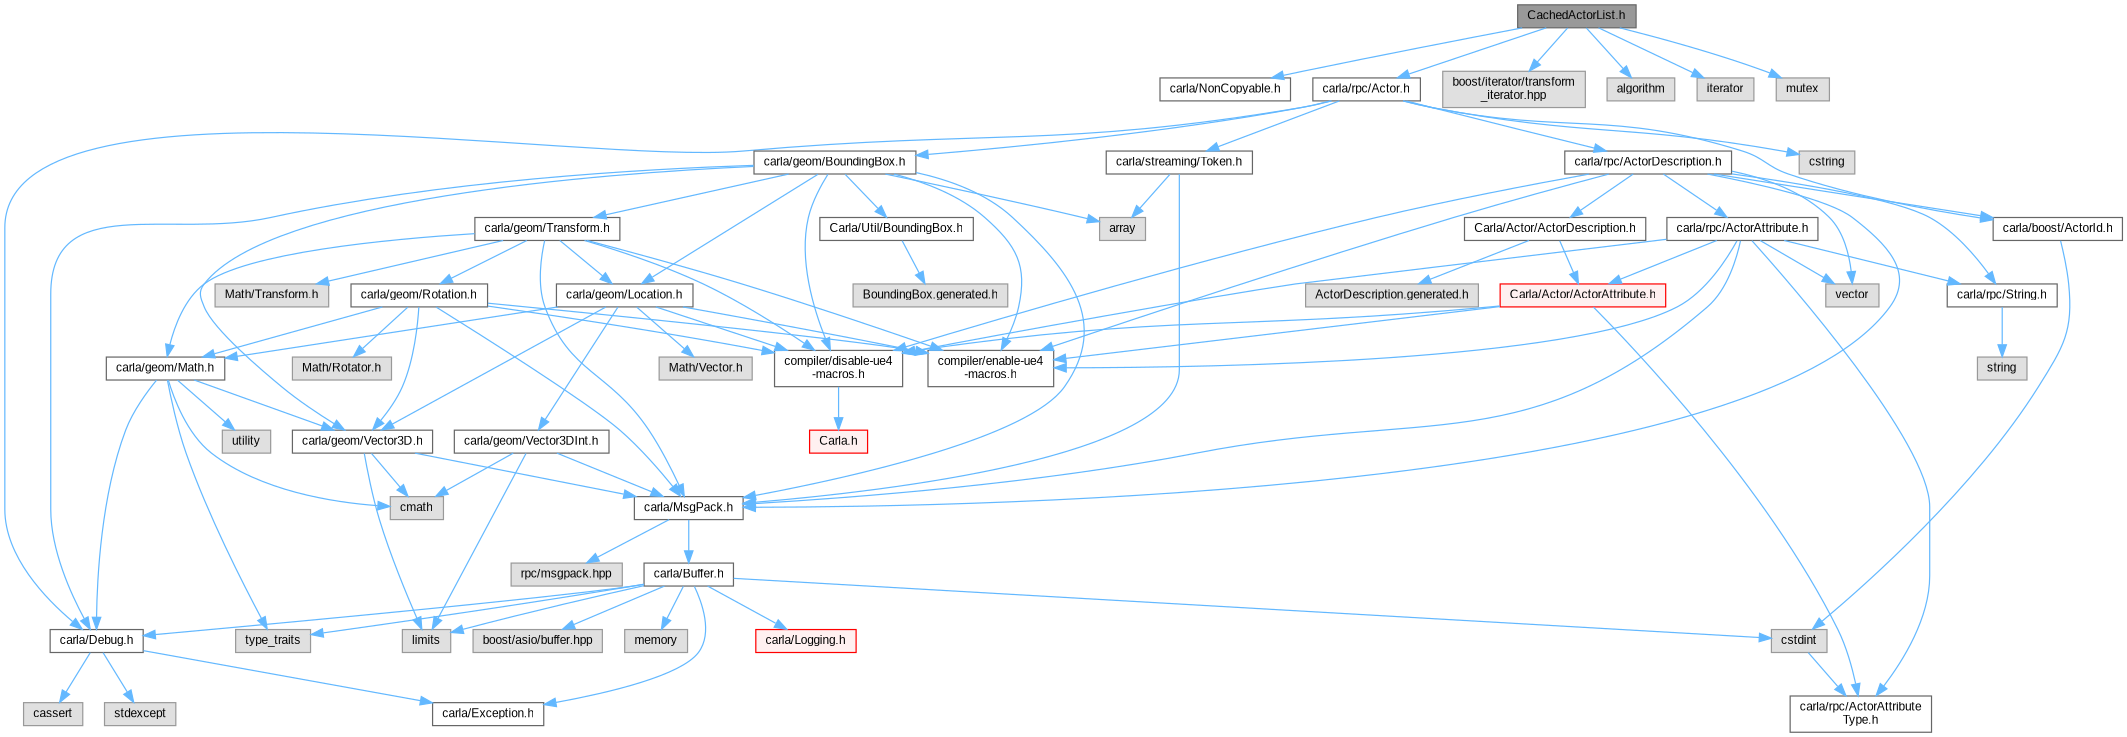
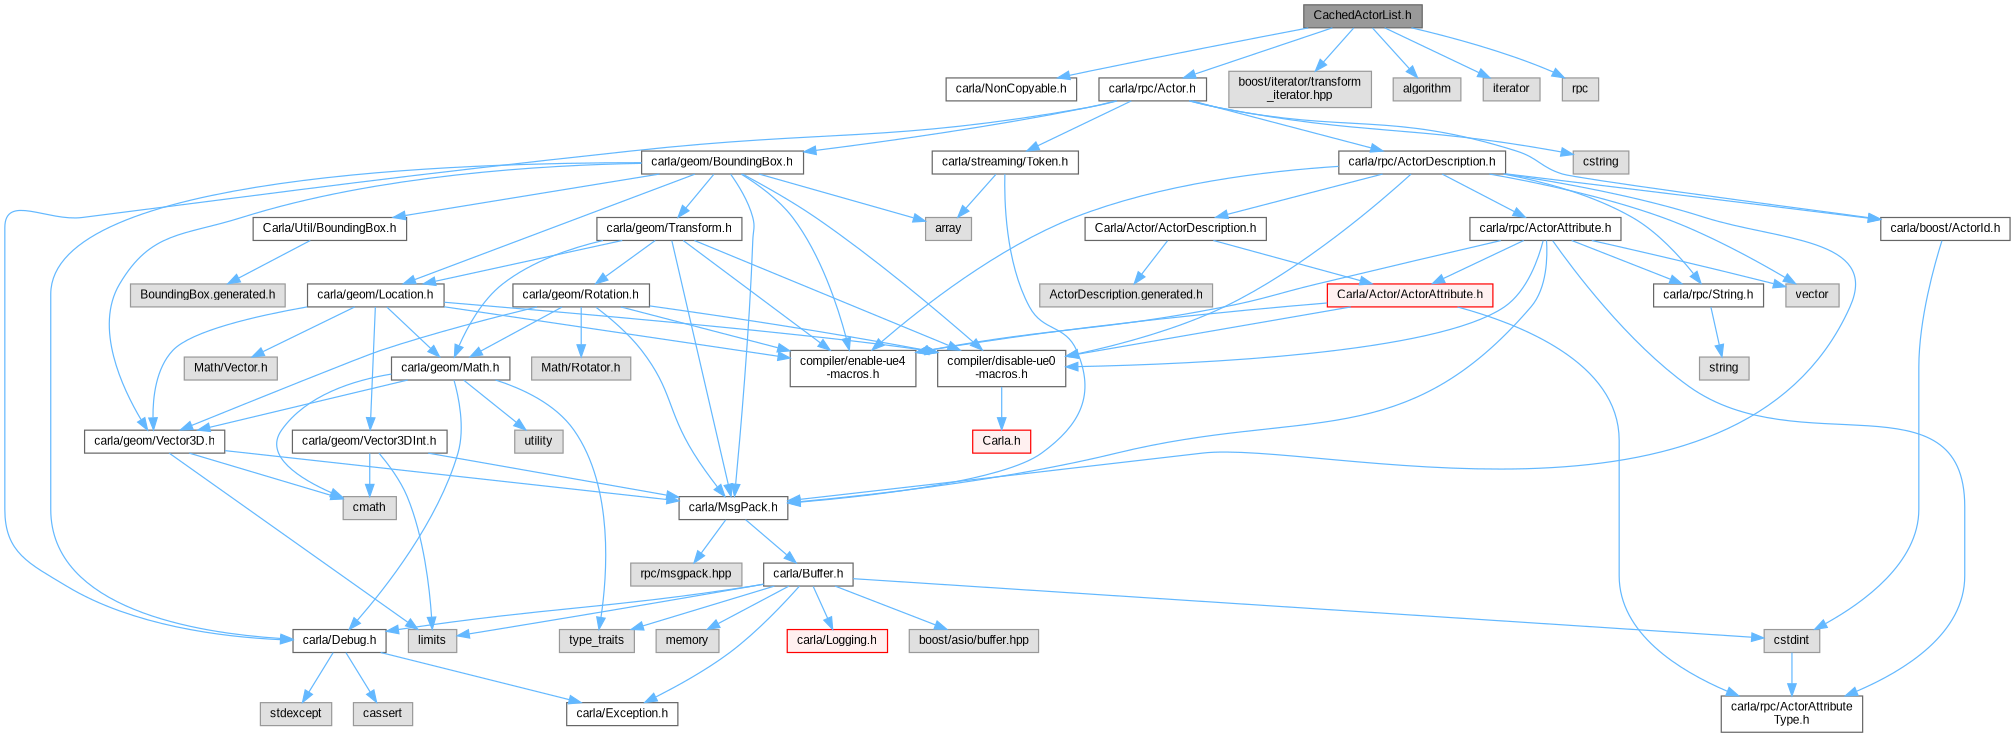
(1803, 89) -> (1580, 89)
(272, 295) -> none
(839, 369) -> (1002, 369)
